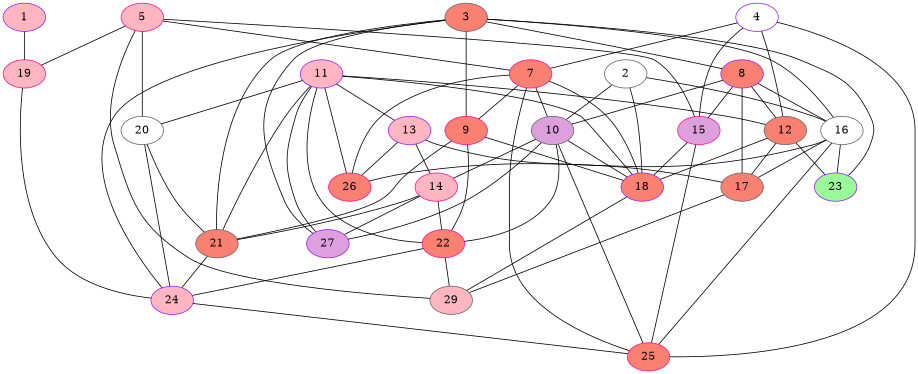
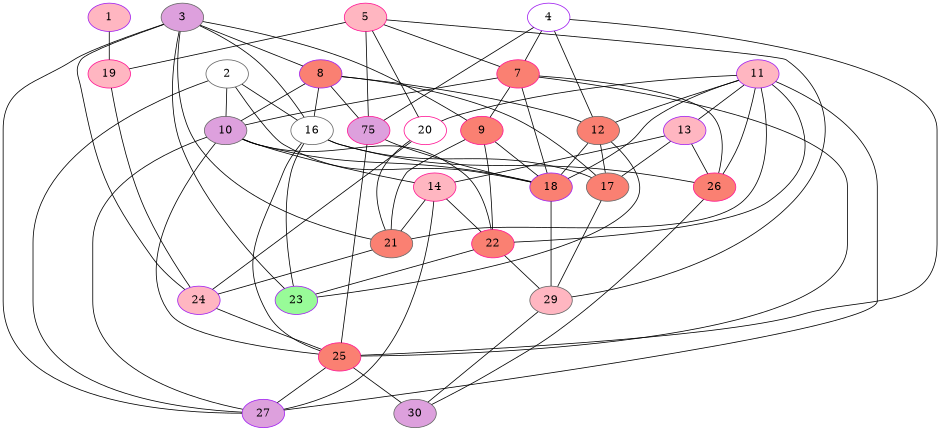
(466, 17) -> (182, 17)
(142, 130) -> (425, 130)
(699, 130) -> (369, 130)
(308, 272) -> (395, 272)
none -> (33, 275)
none -> (301, 385)
none -> (415, 413)
